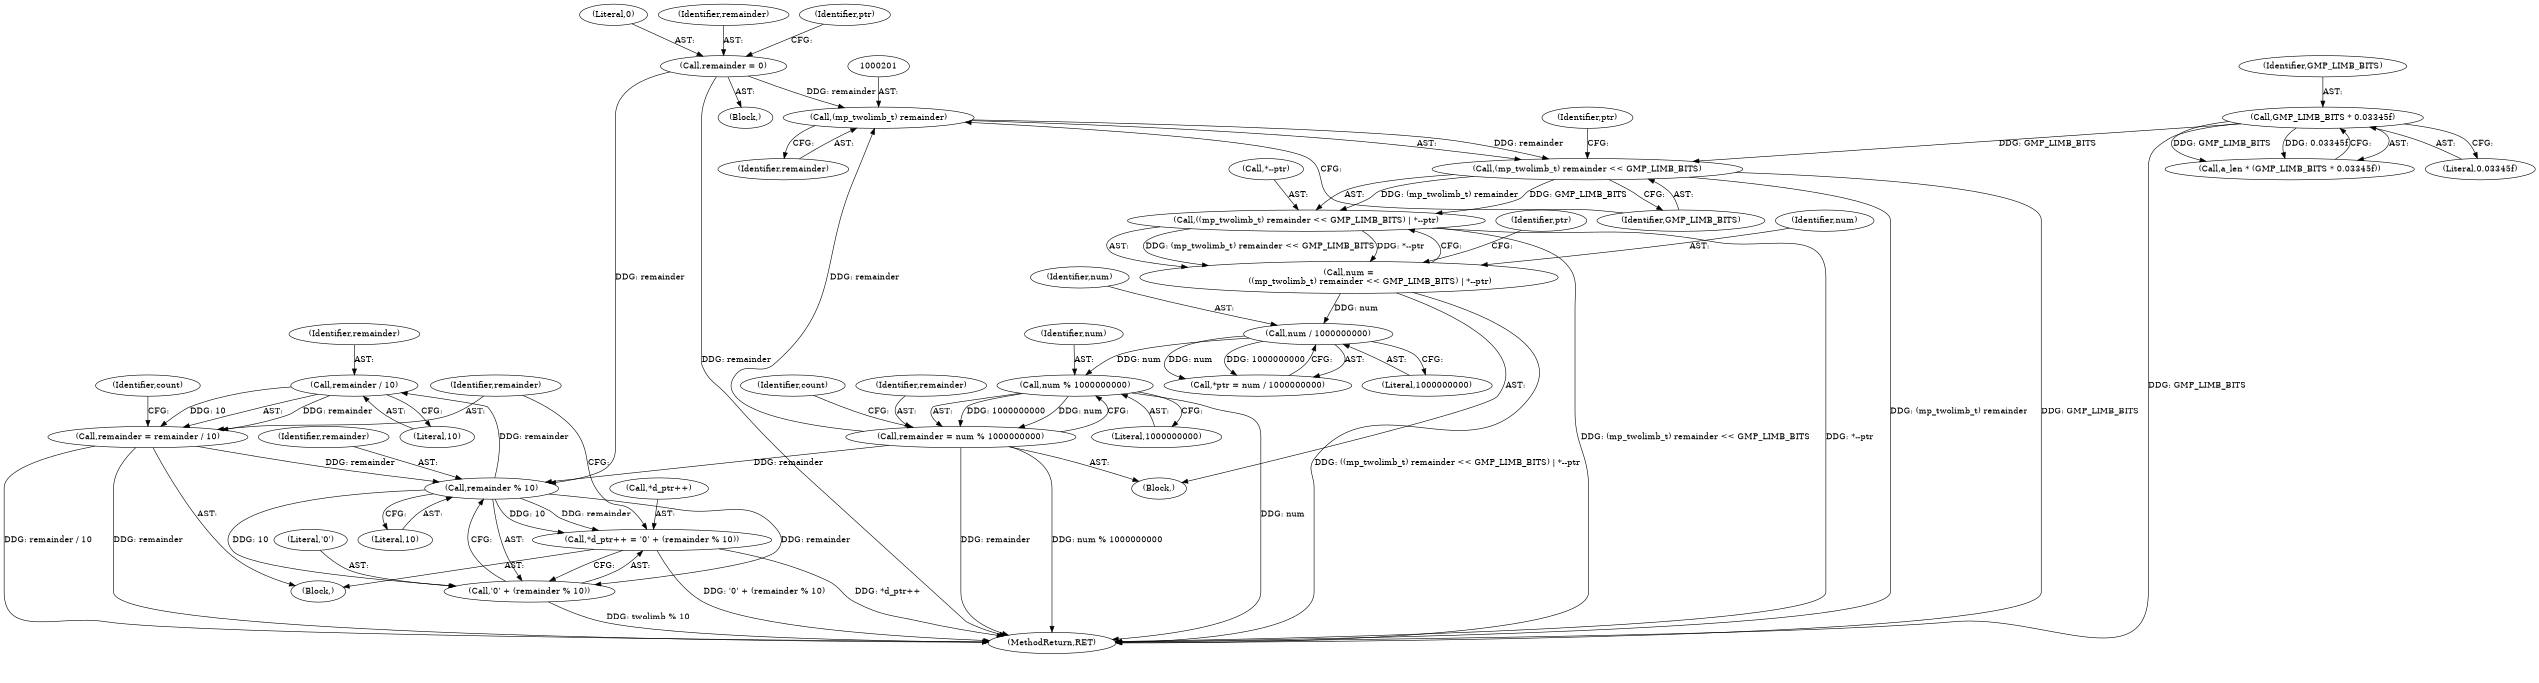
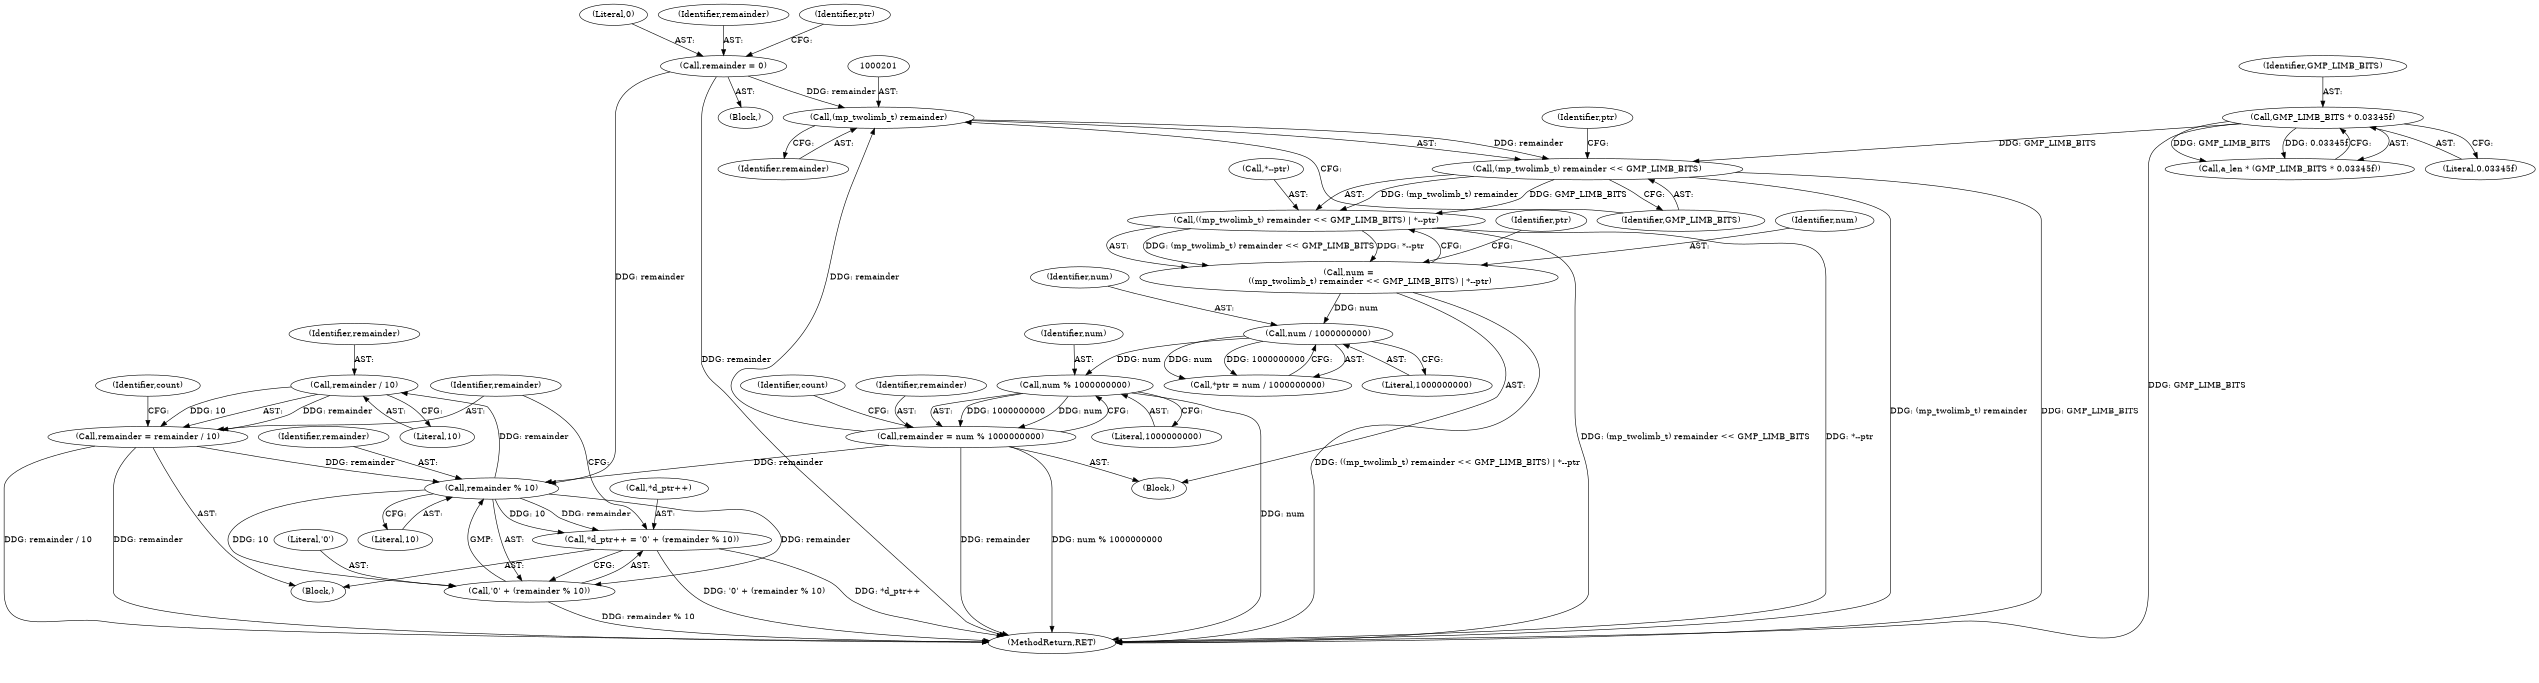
(483, 540) -> (483, 540)
(648, 617) -> (648, 617)
